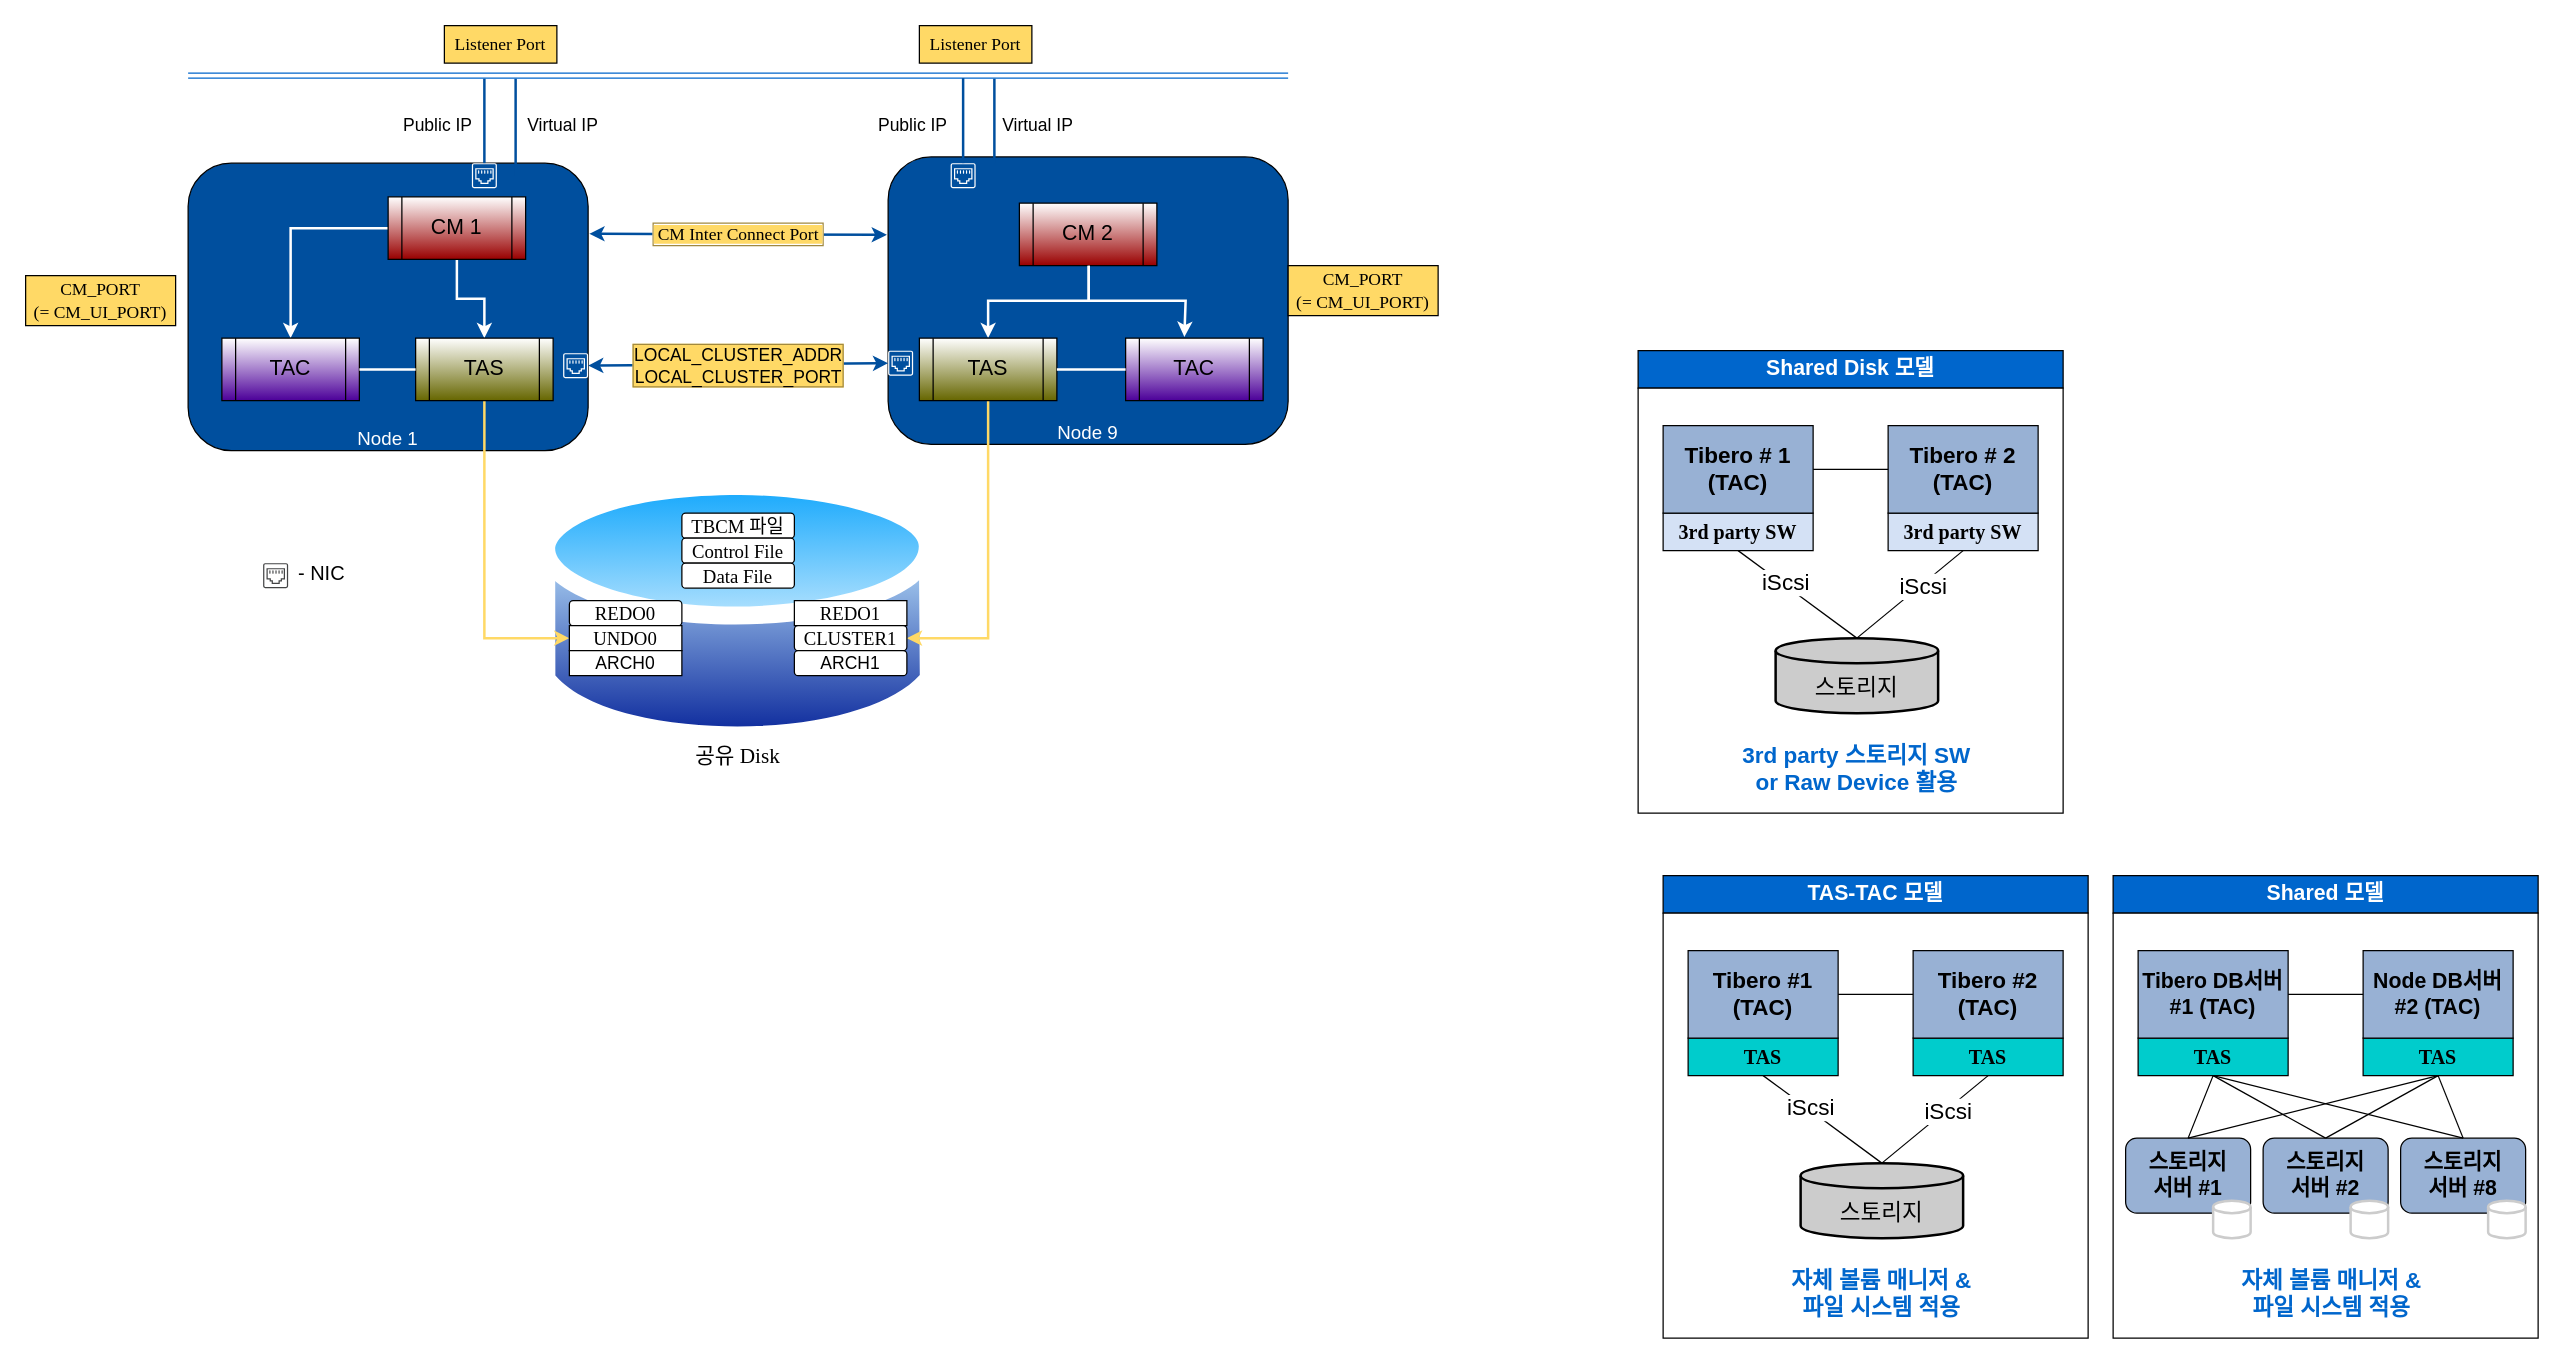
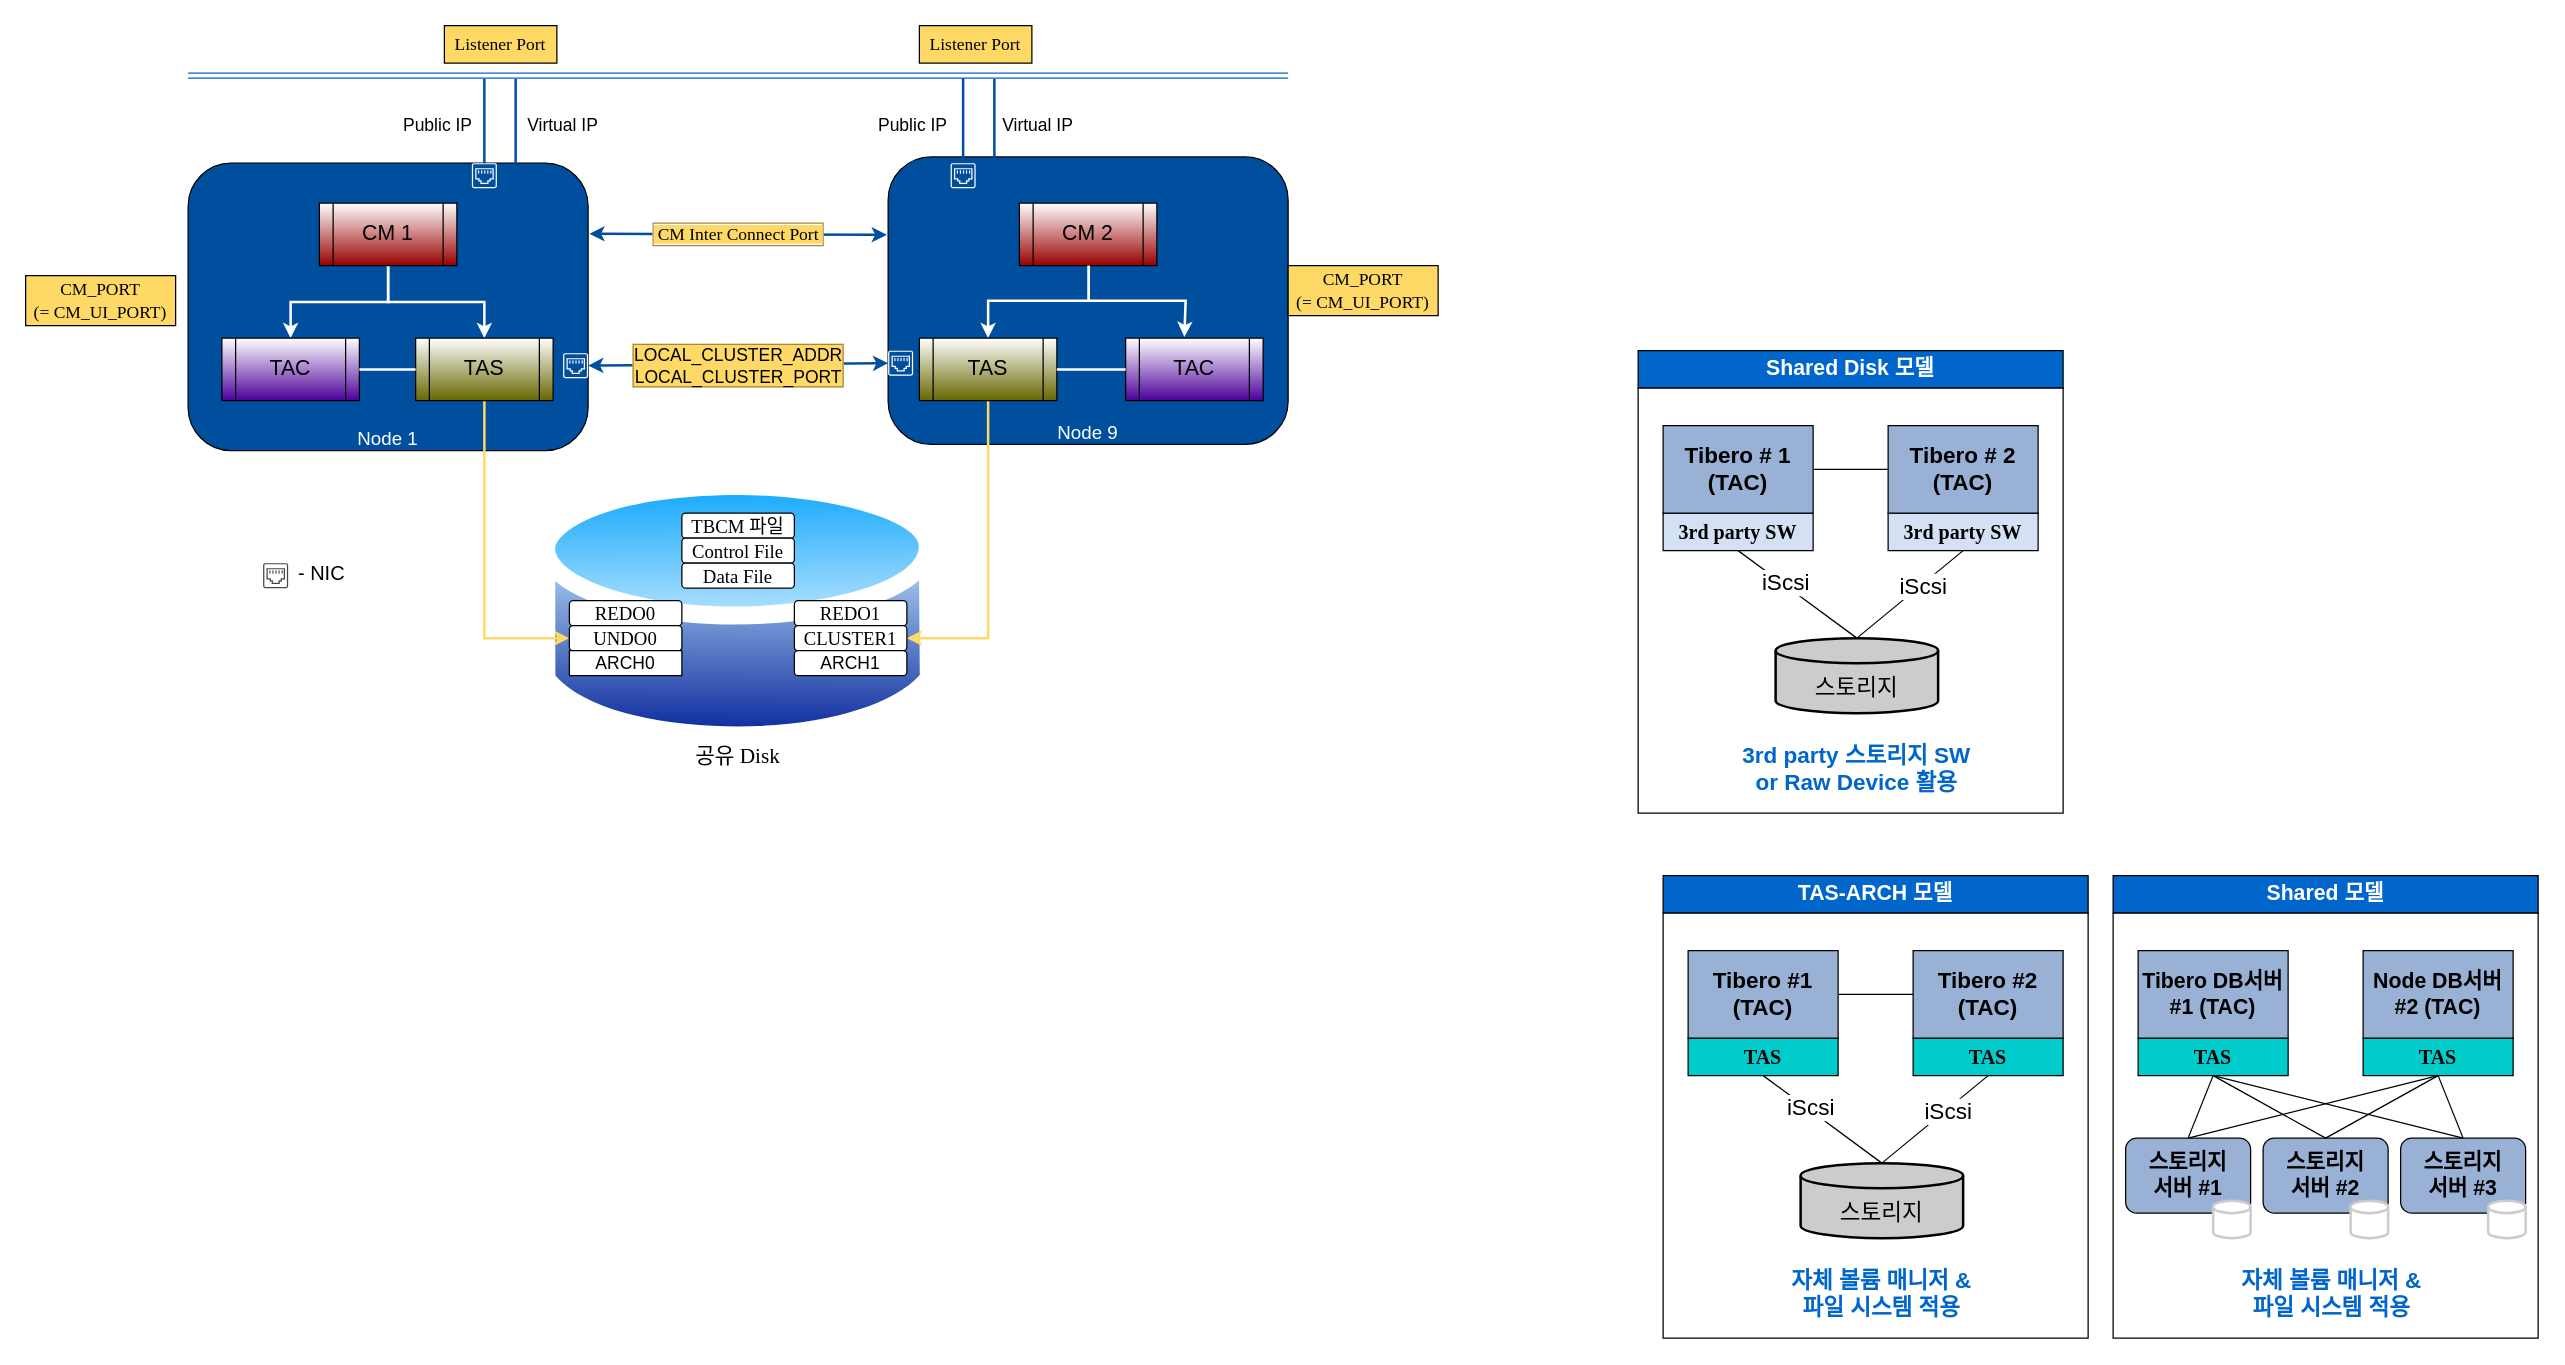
(457, 228) -> (388, 234)
(851, 613) -> (851, 613)
(626, 638) -> (626, 638)
(1876, 894) -> (1876, 894)
(2325, 994) -> none
(2463, 1176) -> (2463, 1176)
